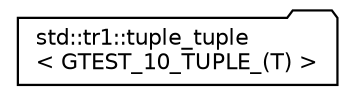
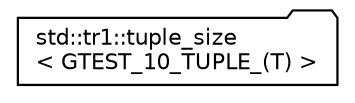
(178, 51) -> (178, 51)
